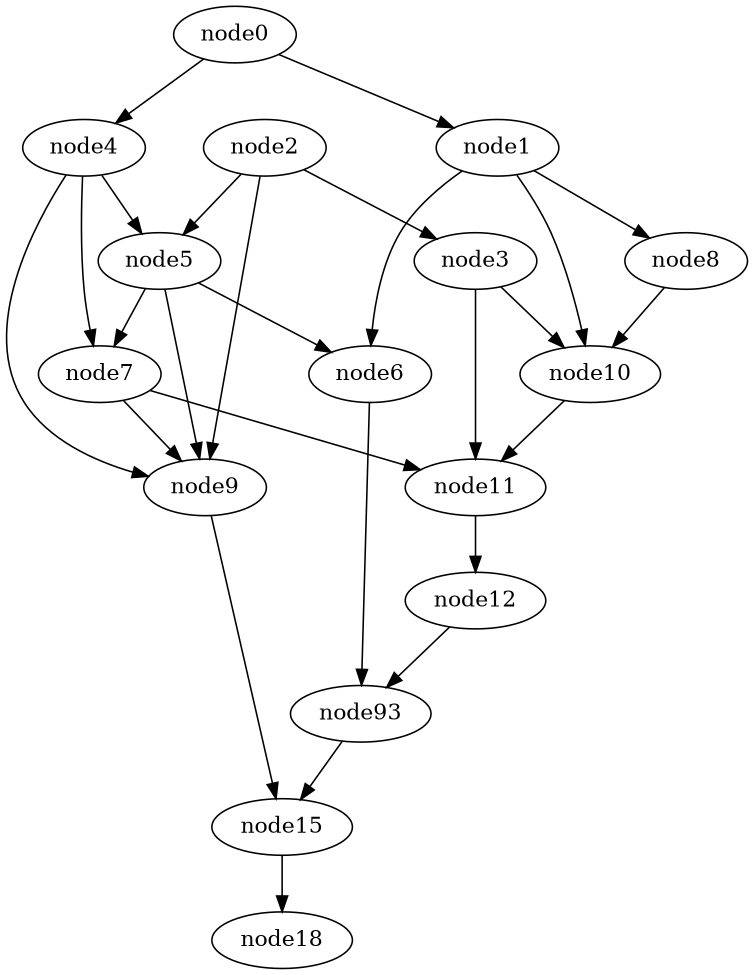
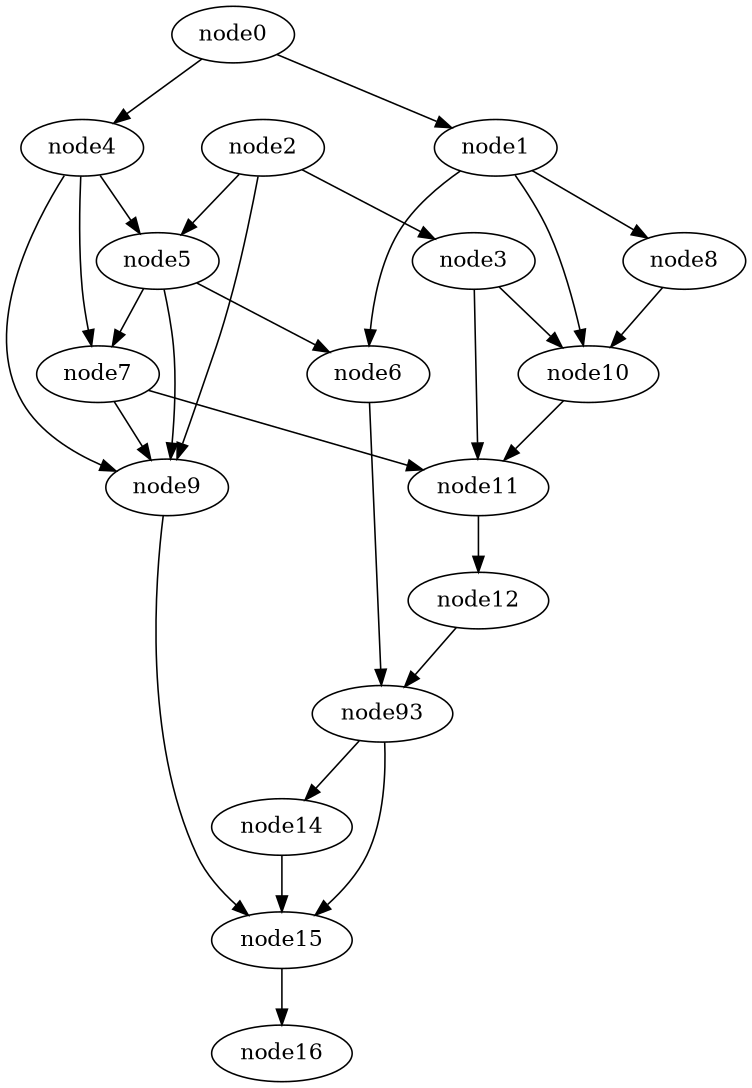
none -> (282, 827)
(282, 940) -> (282, 1053)
